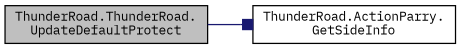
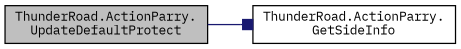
(106, 25) -> (106, 25)
